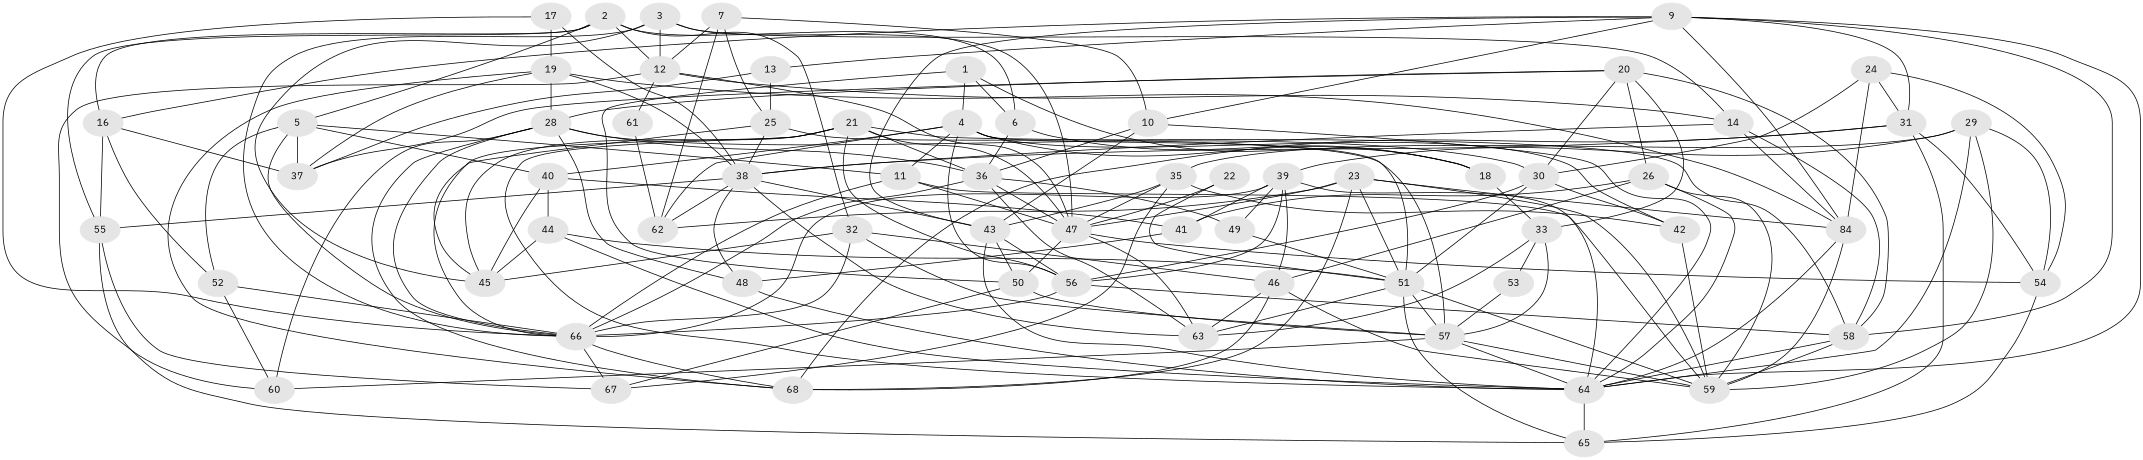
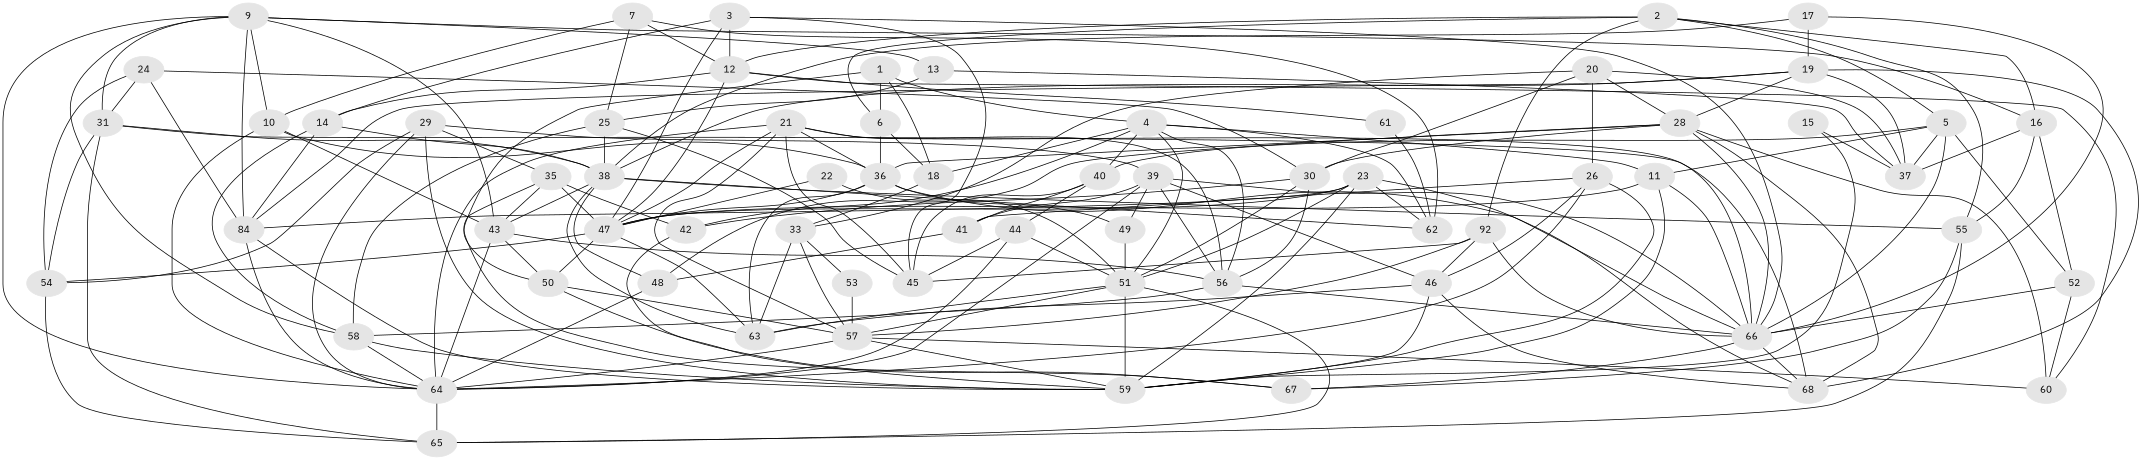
none -> (1808, 123)
(1841, 155) -> none
(852, 230) -> (1486, 230)
